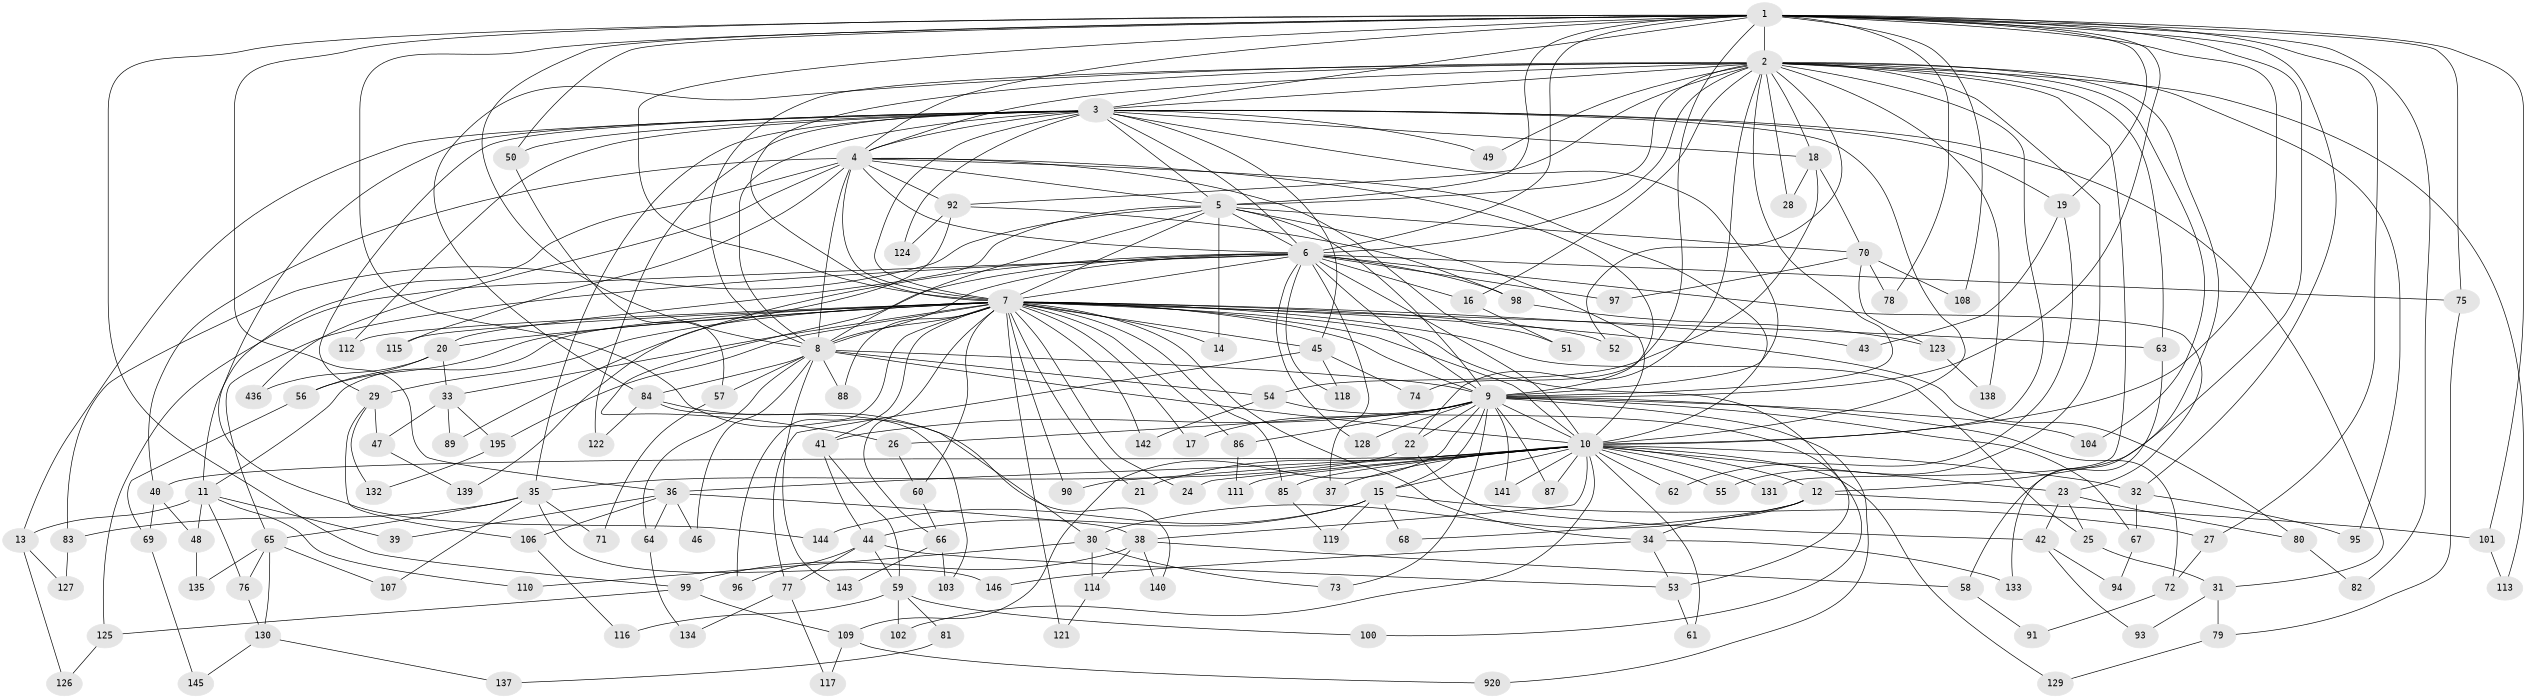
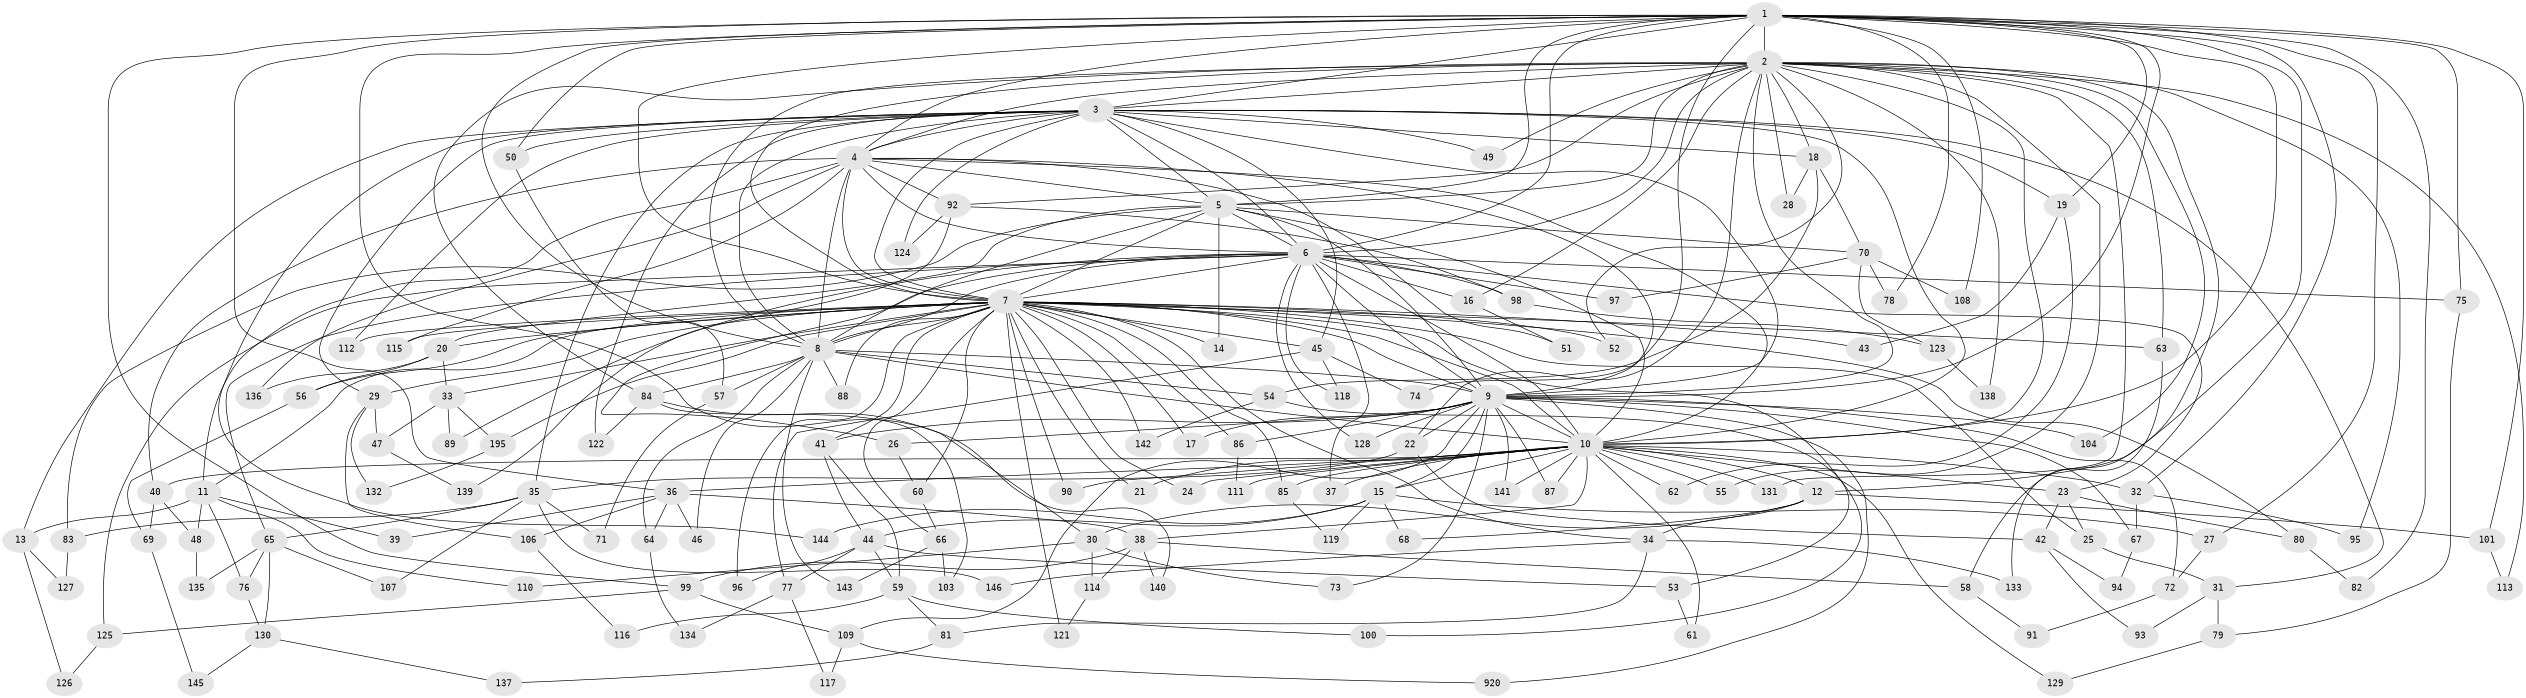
(254, 397) -> (254, 397)
(1661, 564) -> (1321, 624)
(898, 636) -> none
